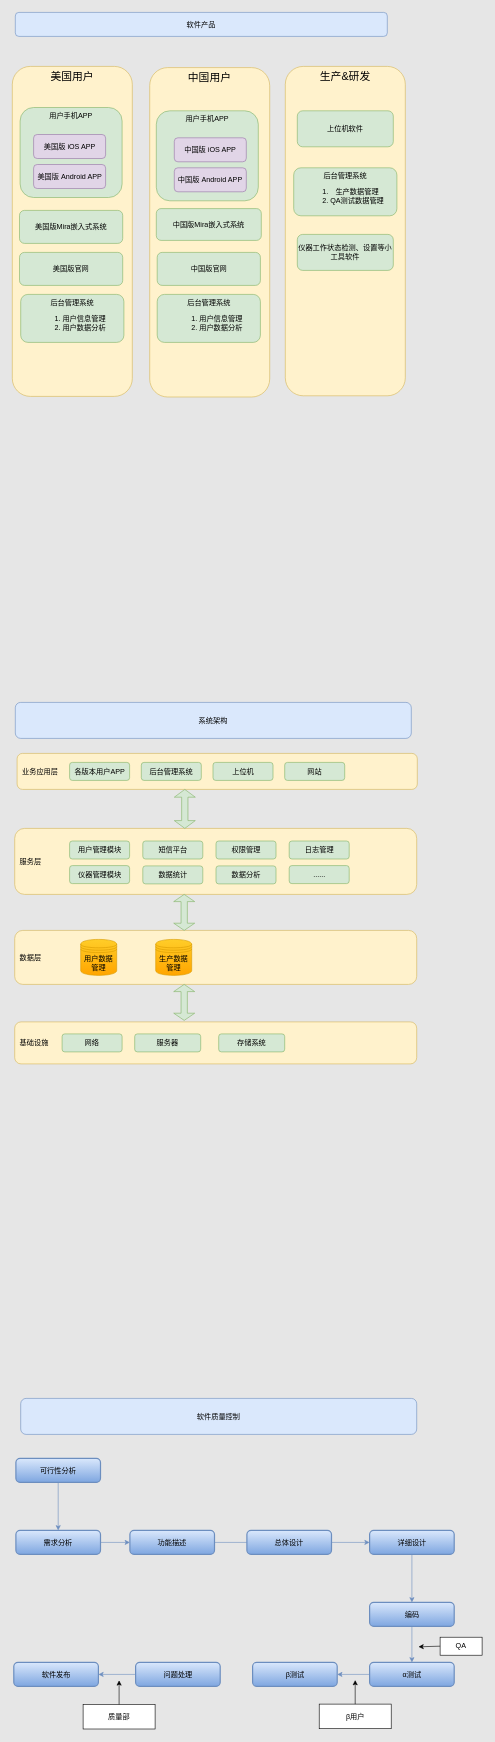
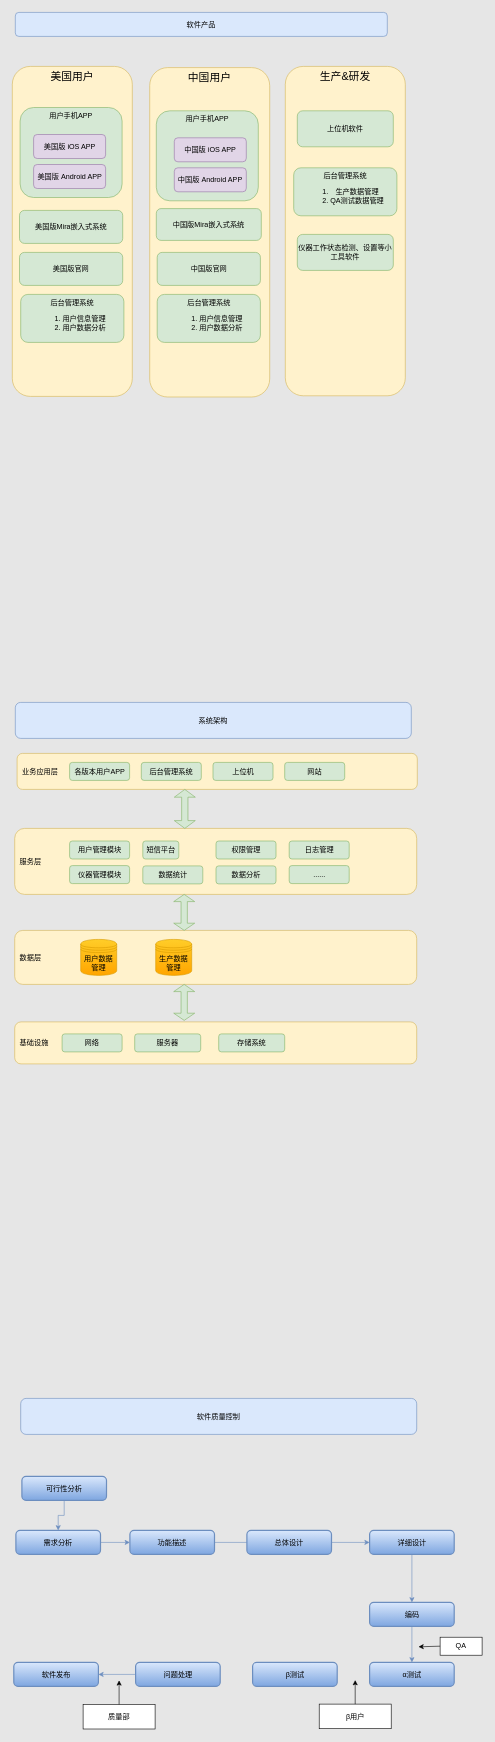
(173, 850) -> (161, 850)
(58, 1470) -> (64, 1488)
(355, 1674) -> none
